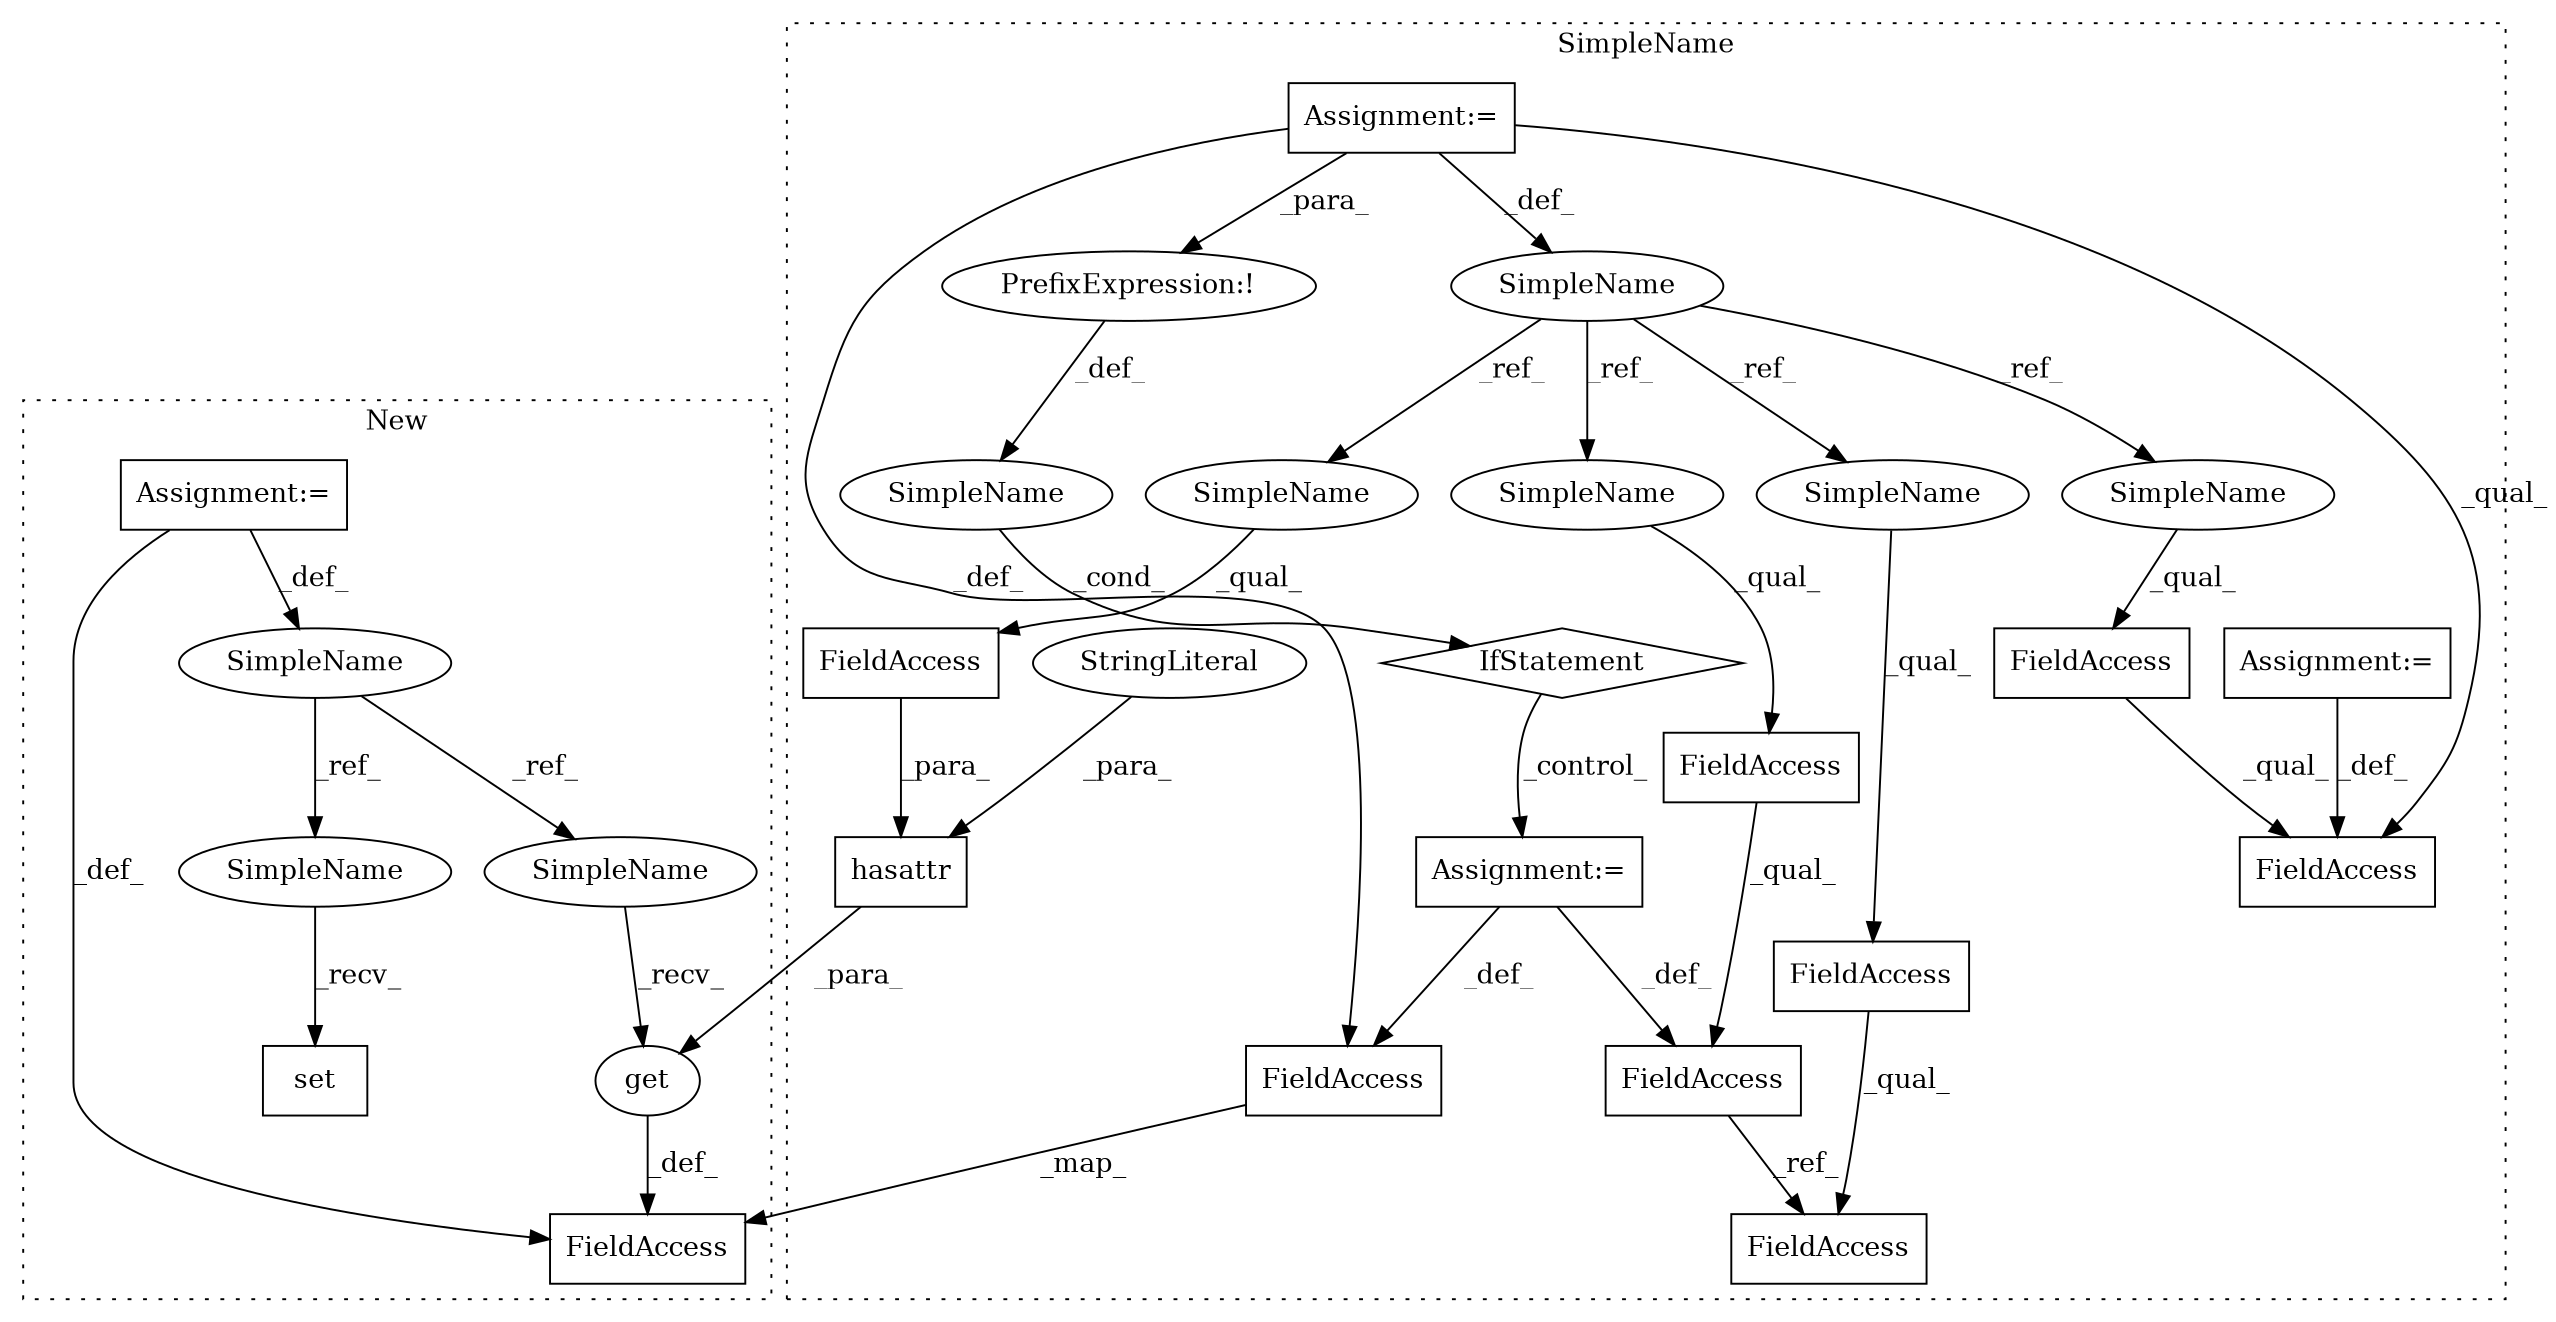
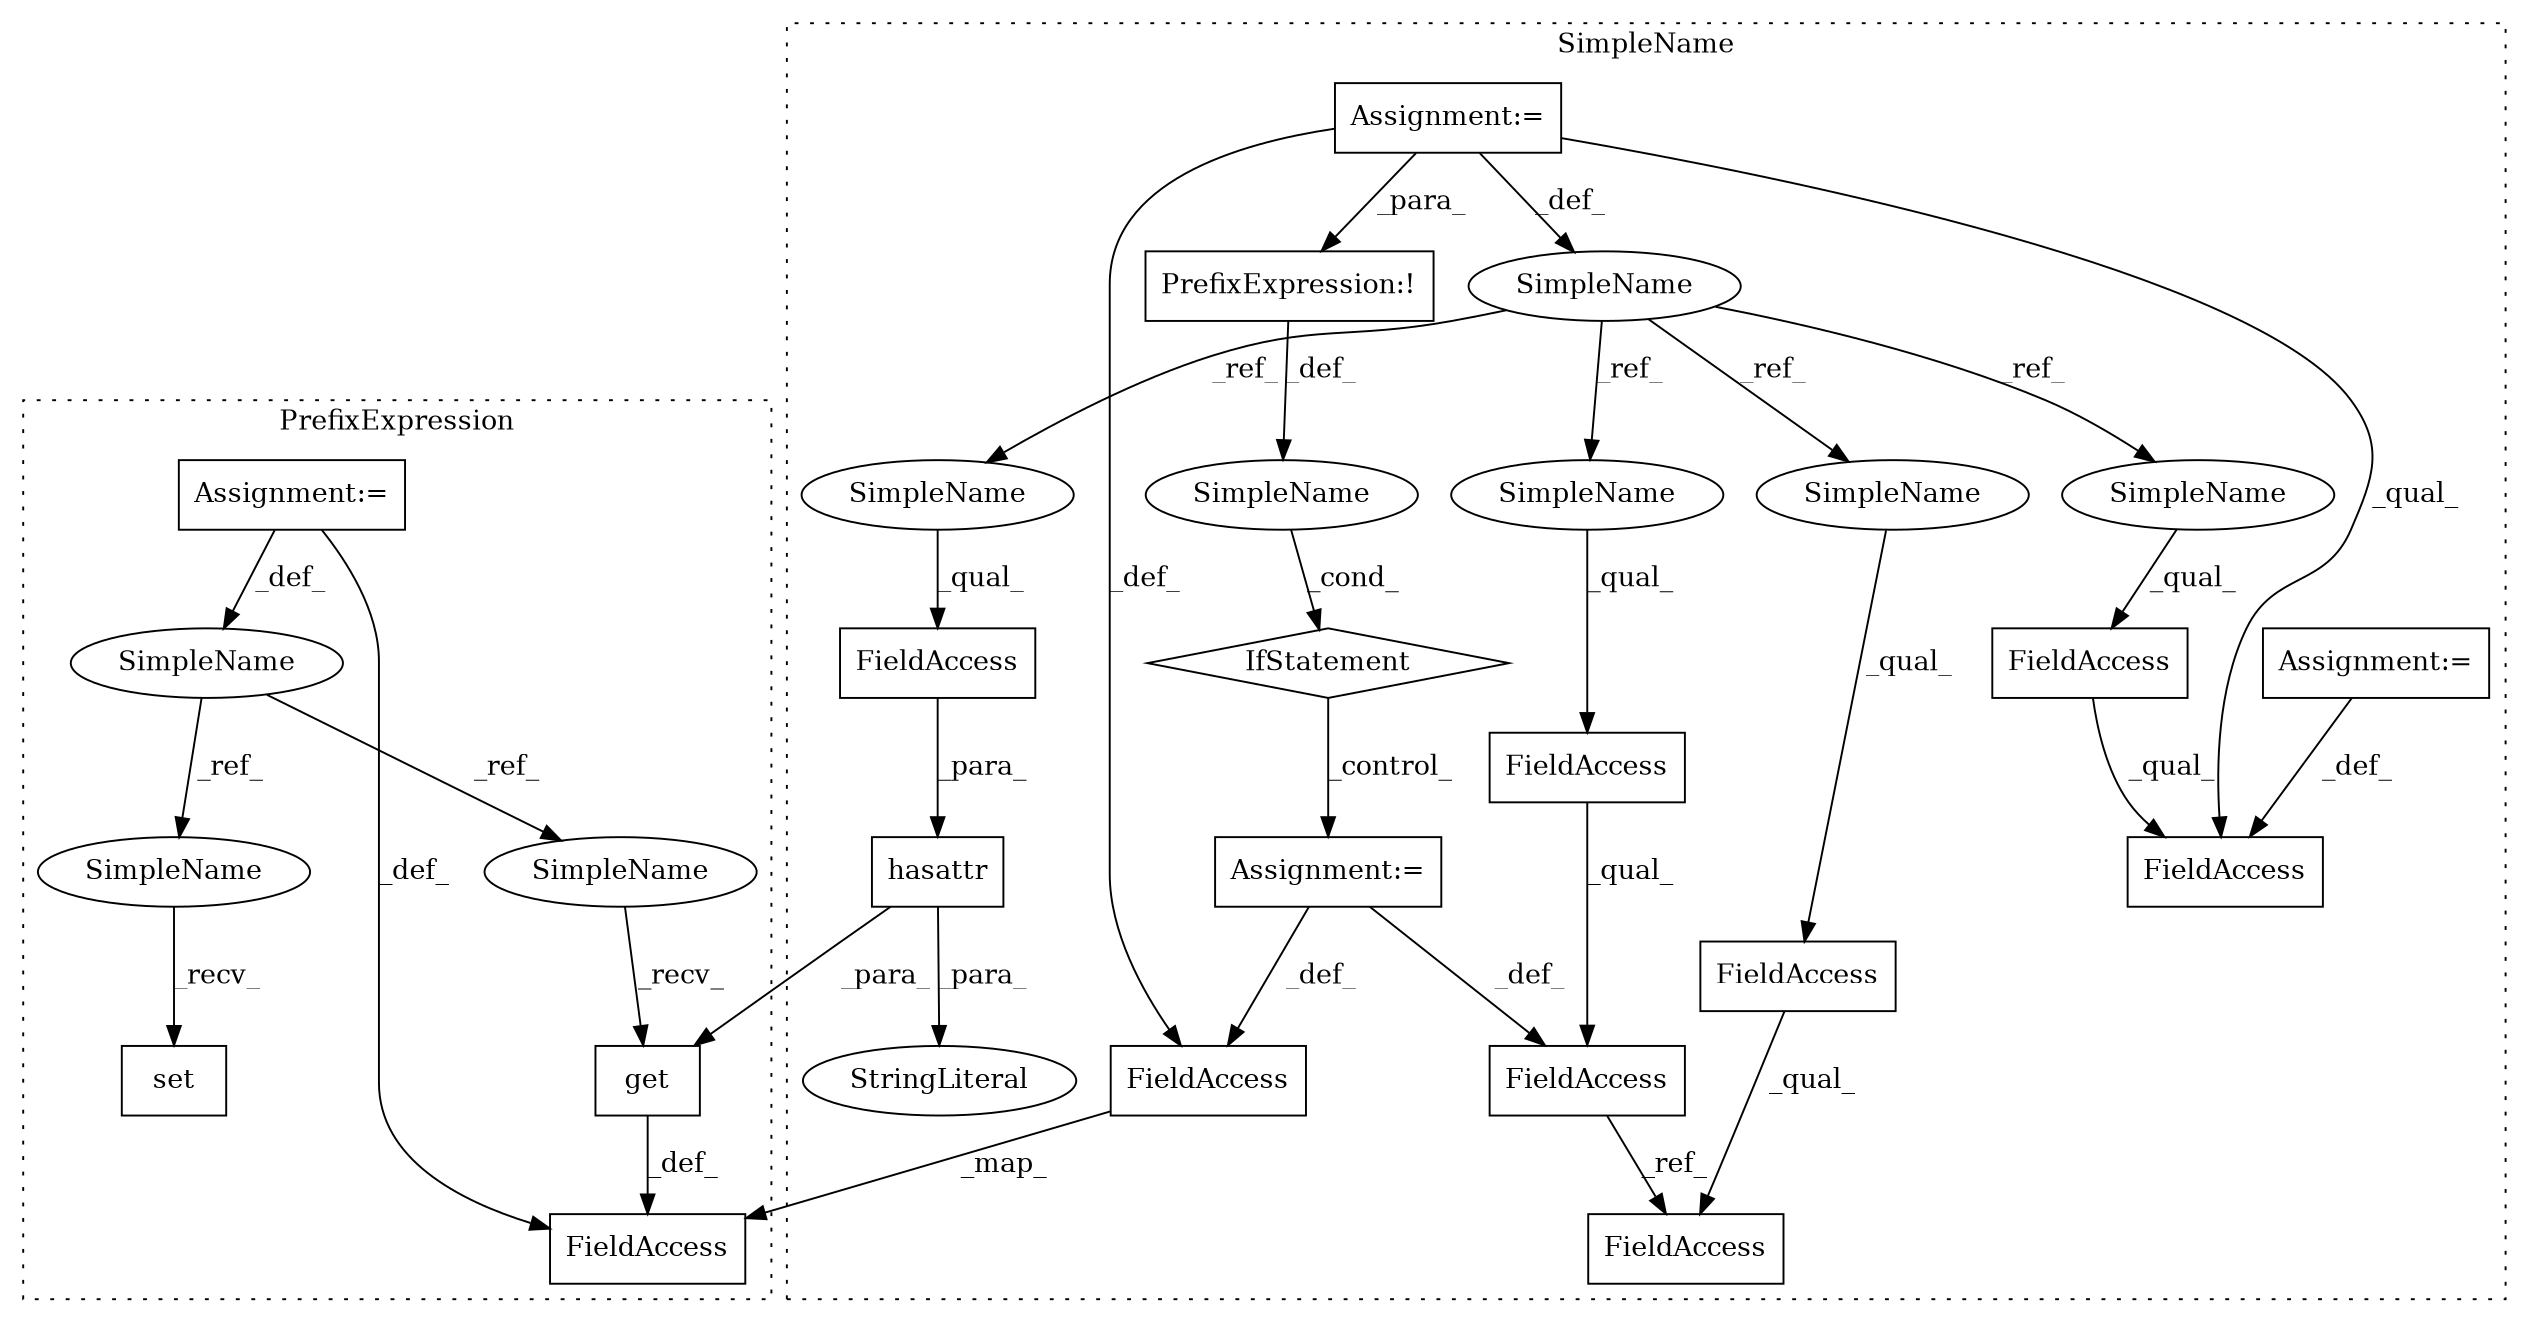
(1129, 286) -> (1290, 286)
(397, 422) -> (397, 422)
(1050, 762) -> (939, 966)
(648, 1081) -> (648, 1081)
